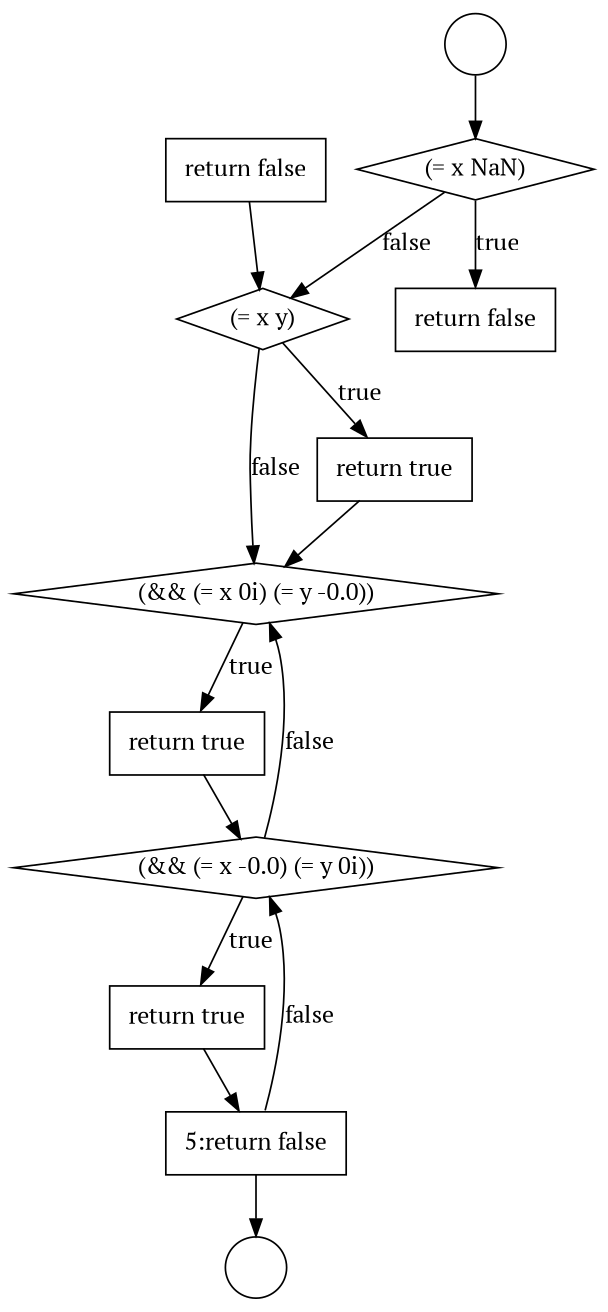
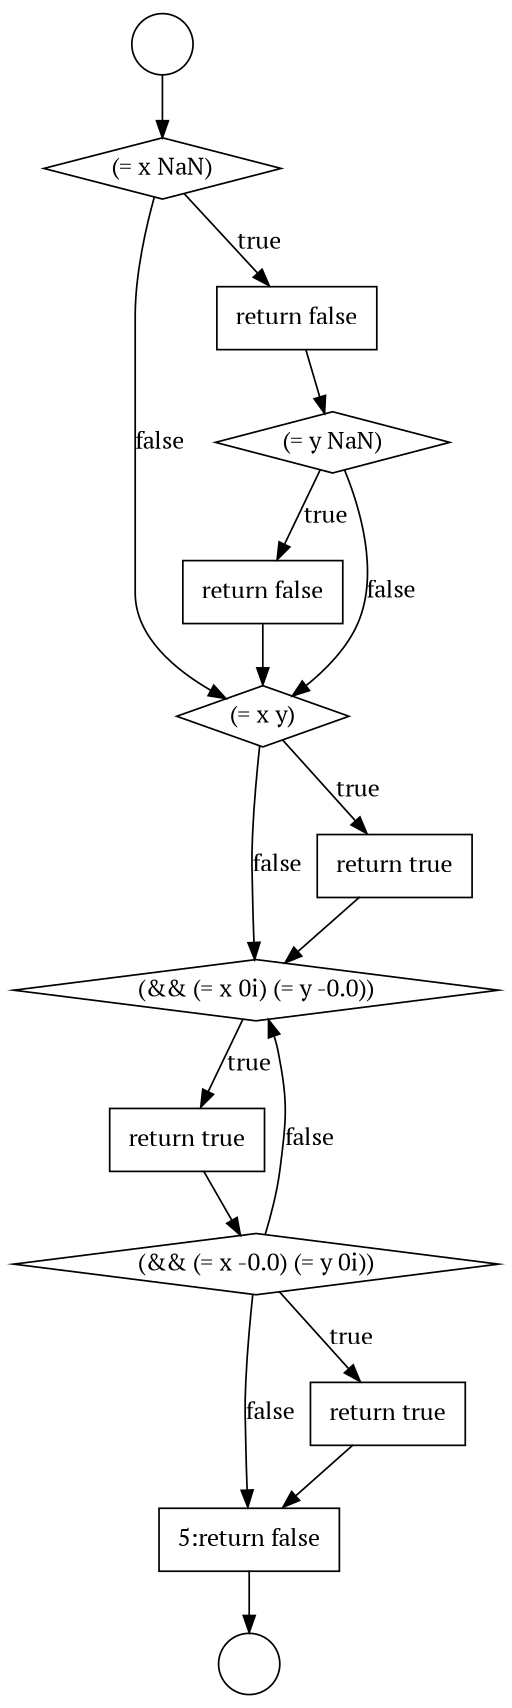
none -> (333, 442)
(283, 1012) -> (245, 1392)
